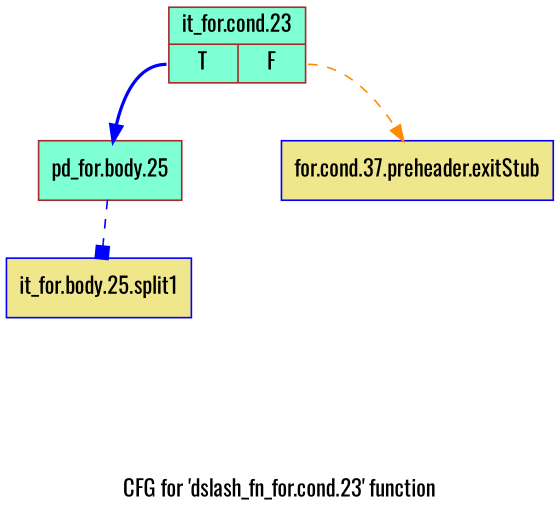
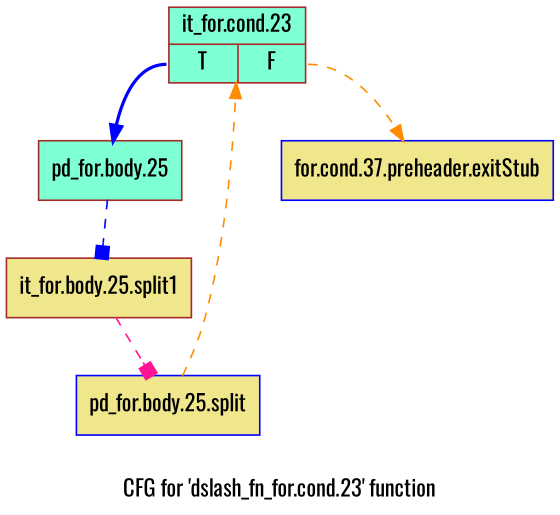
(99, 288) -> (99, 288)
none -> (168, 405)
